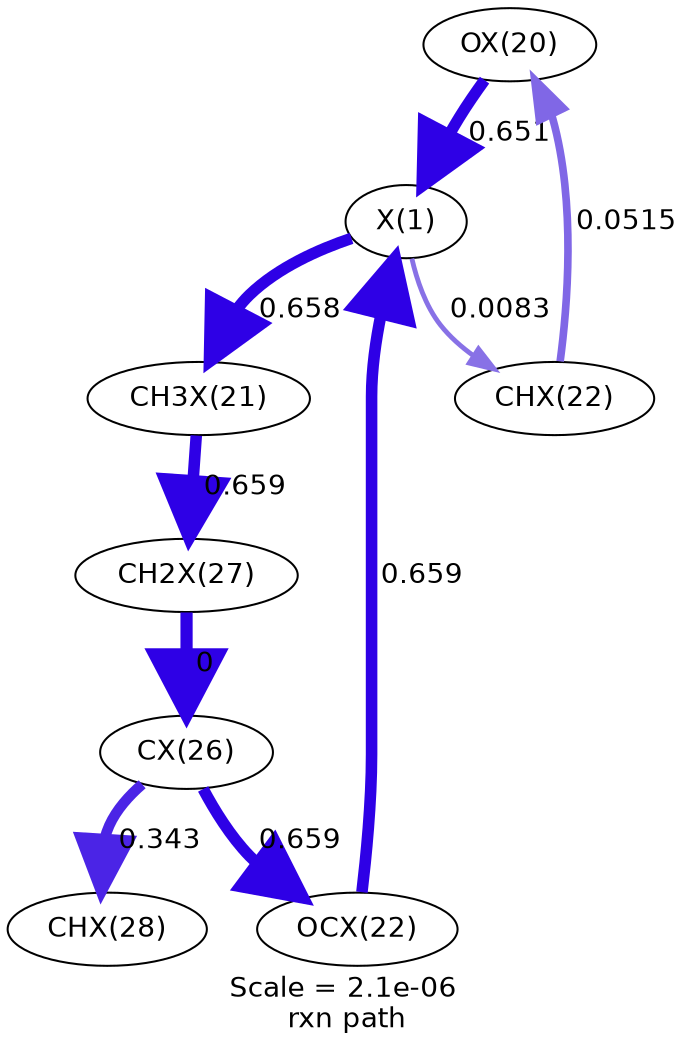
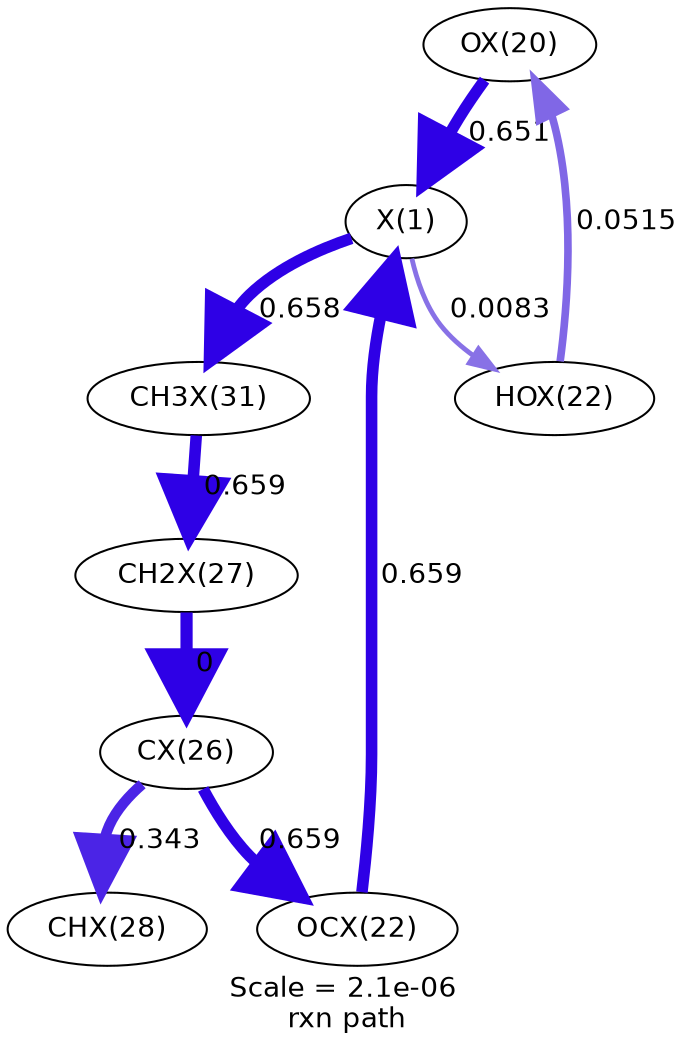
(199, 399) -> (199, 399)
(555, 399) -> (555, 399)
